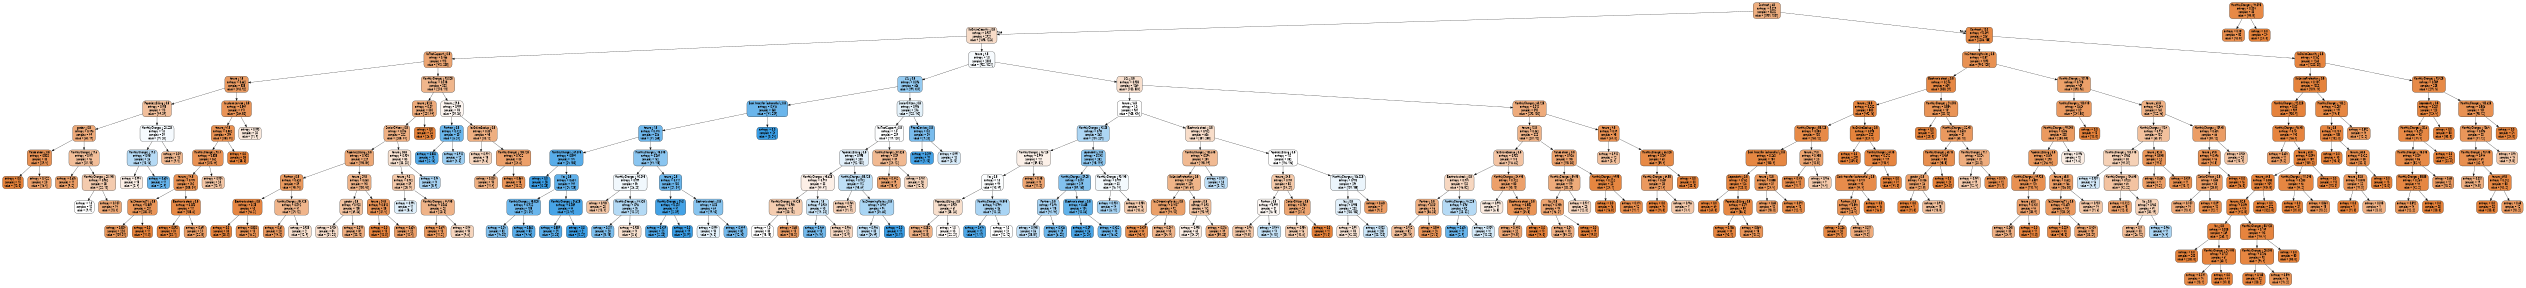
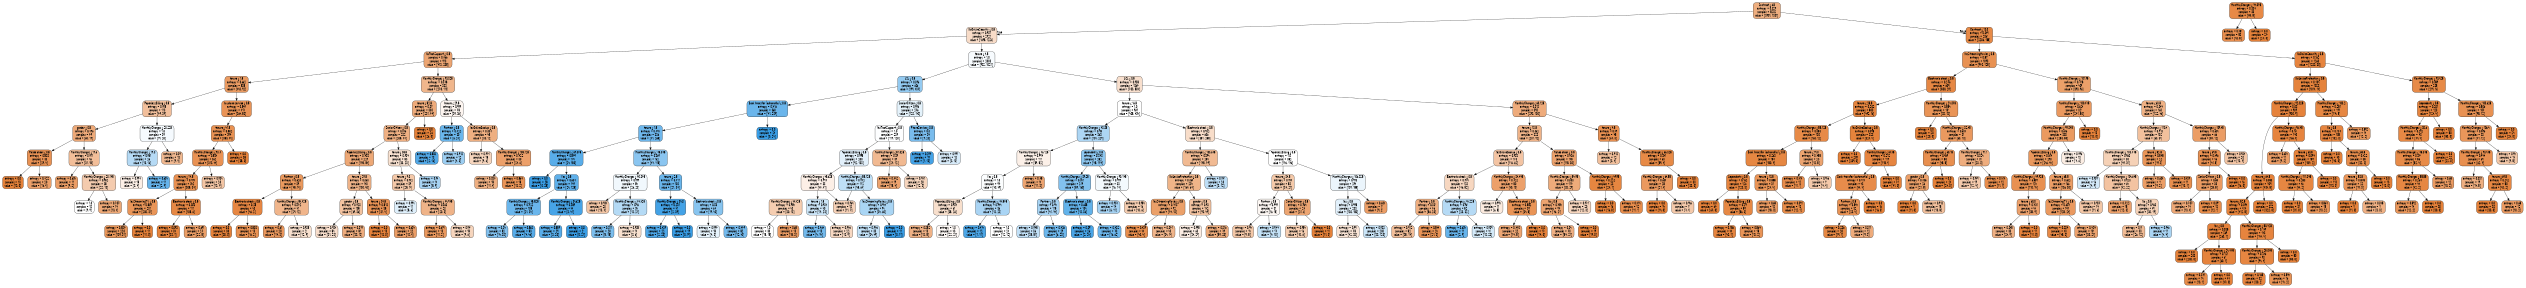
(438, 58) -> (438, 58)
none -> (2067, 120)
(250, 133) -> none
(208, 156) -> (208, 156)
(1657, 169) -> none
(2285, 170) -> (2264, 143)
(803, 194) -> (831, 195)
